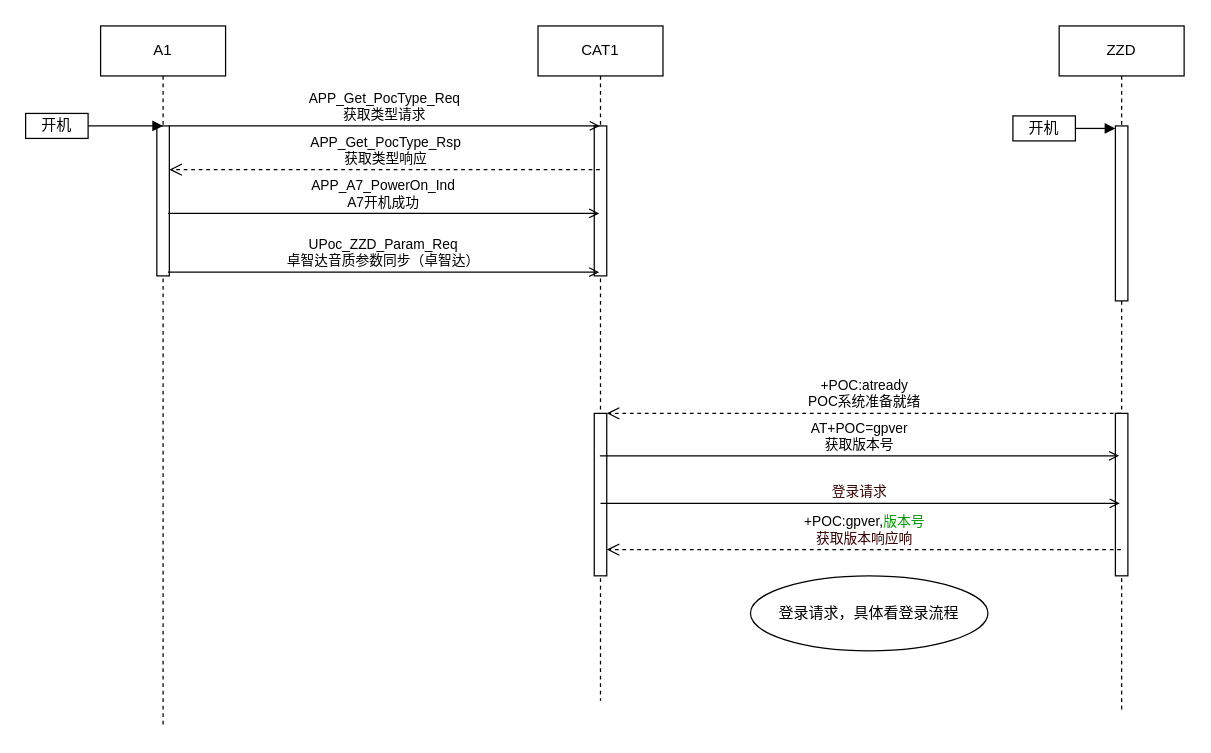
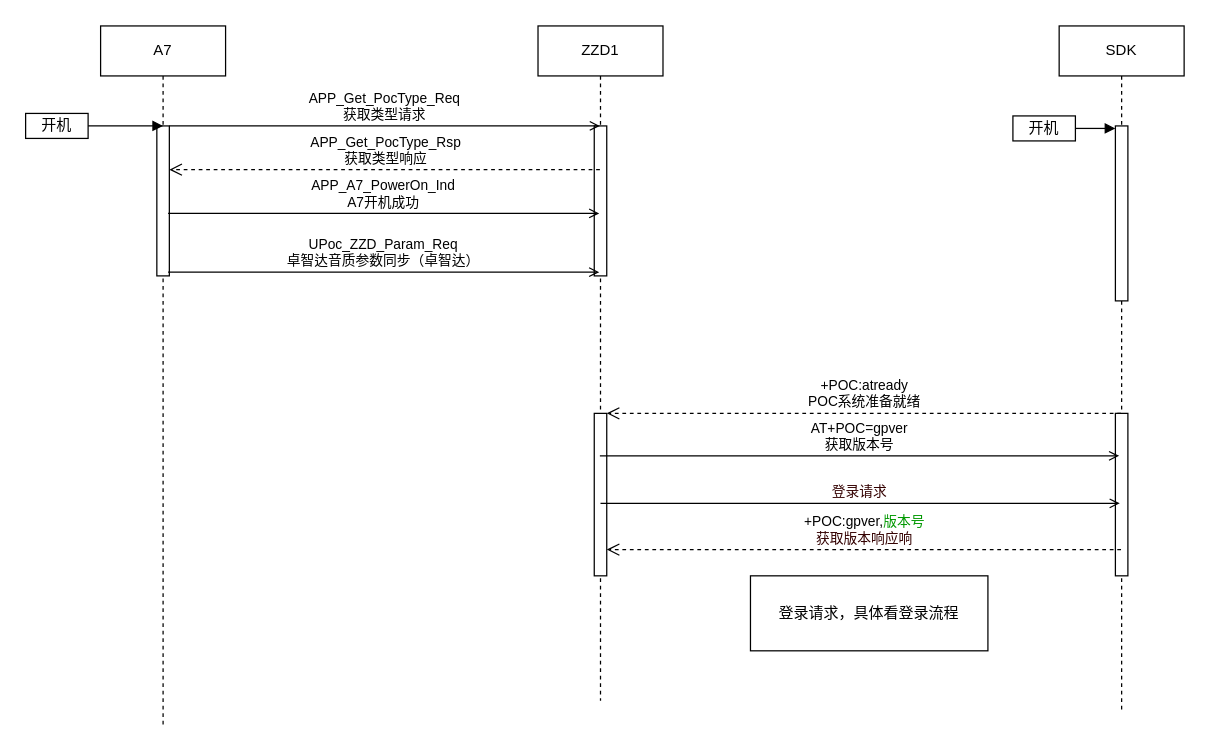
(163, 51) -> (163, 51)
(601, 51) -> (601, 51)
(1122, 51) -> (1122, 51)
(869, 613) -> (869, 613)
